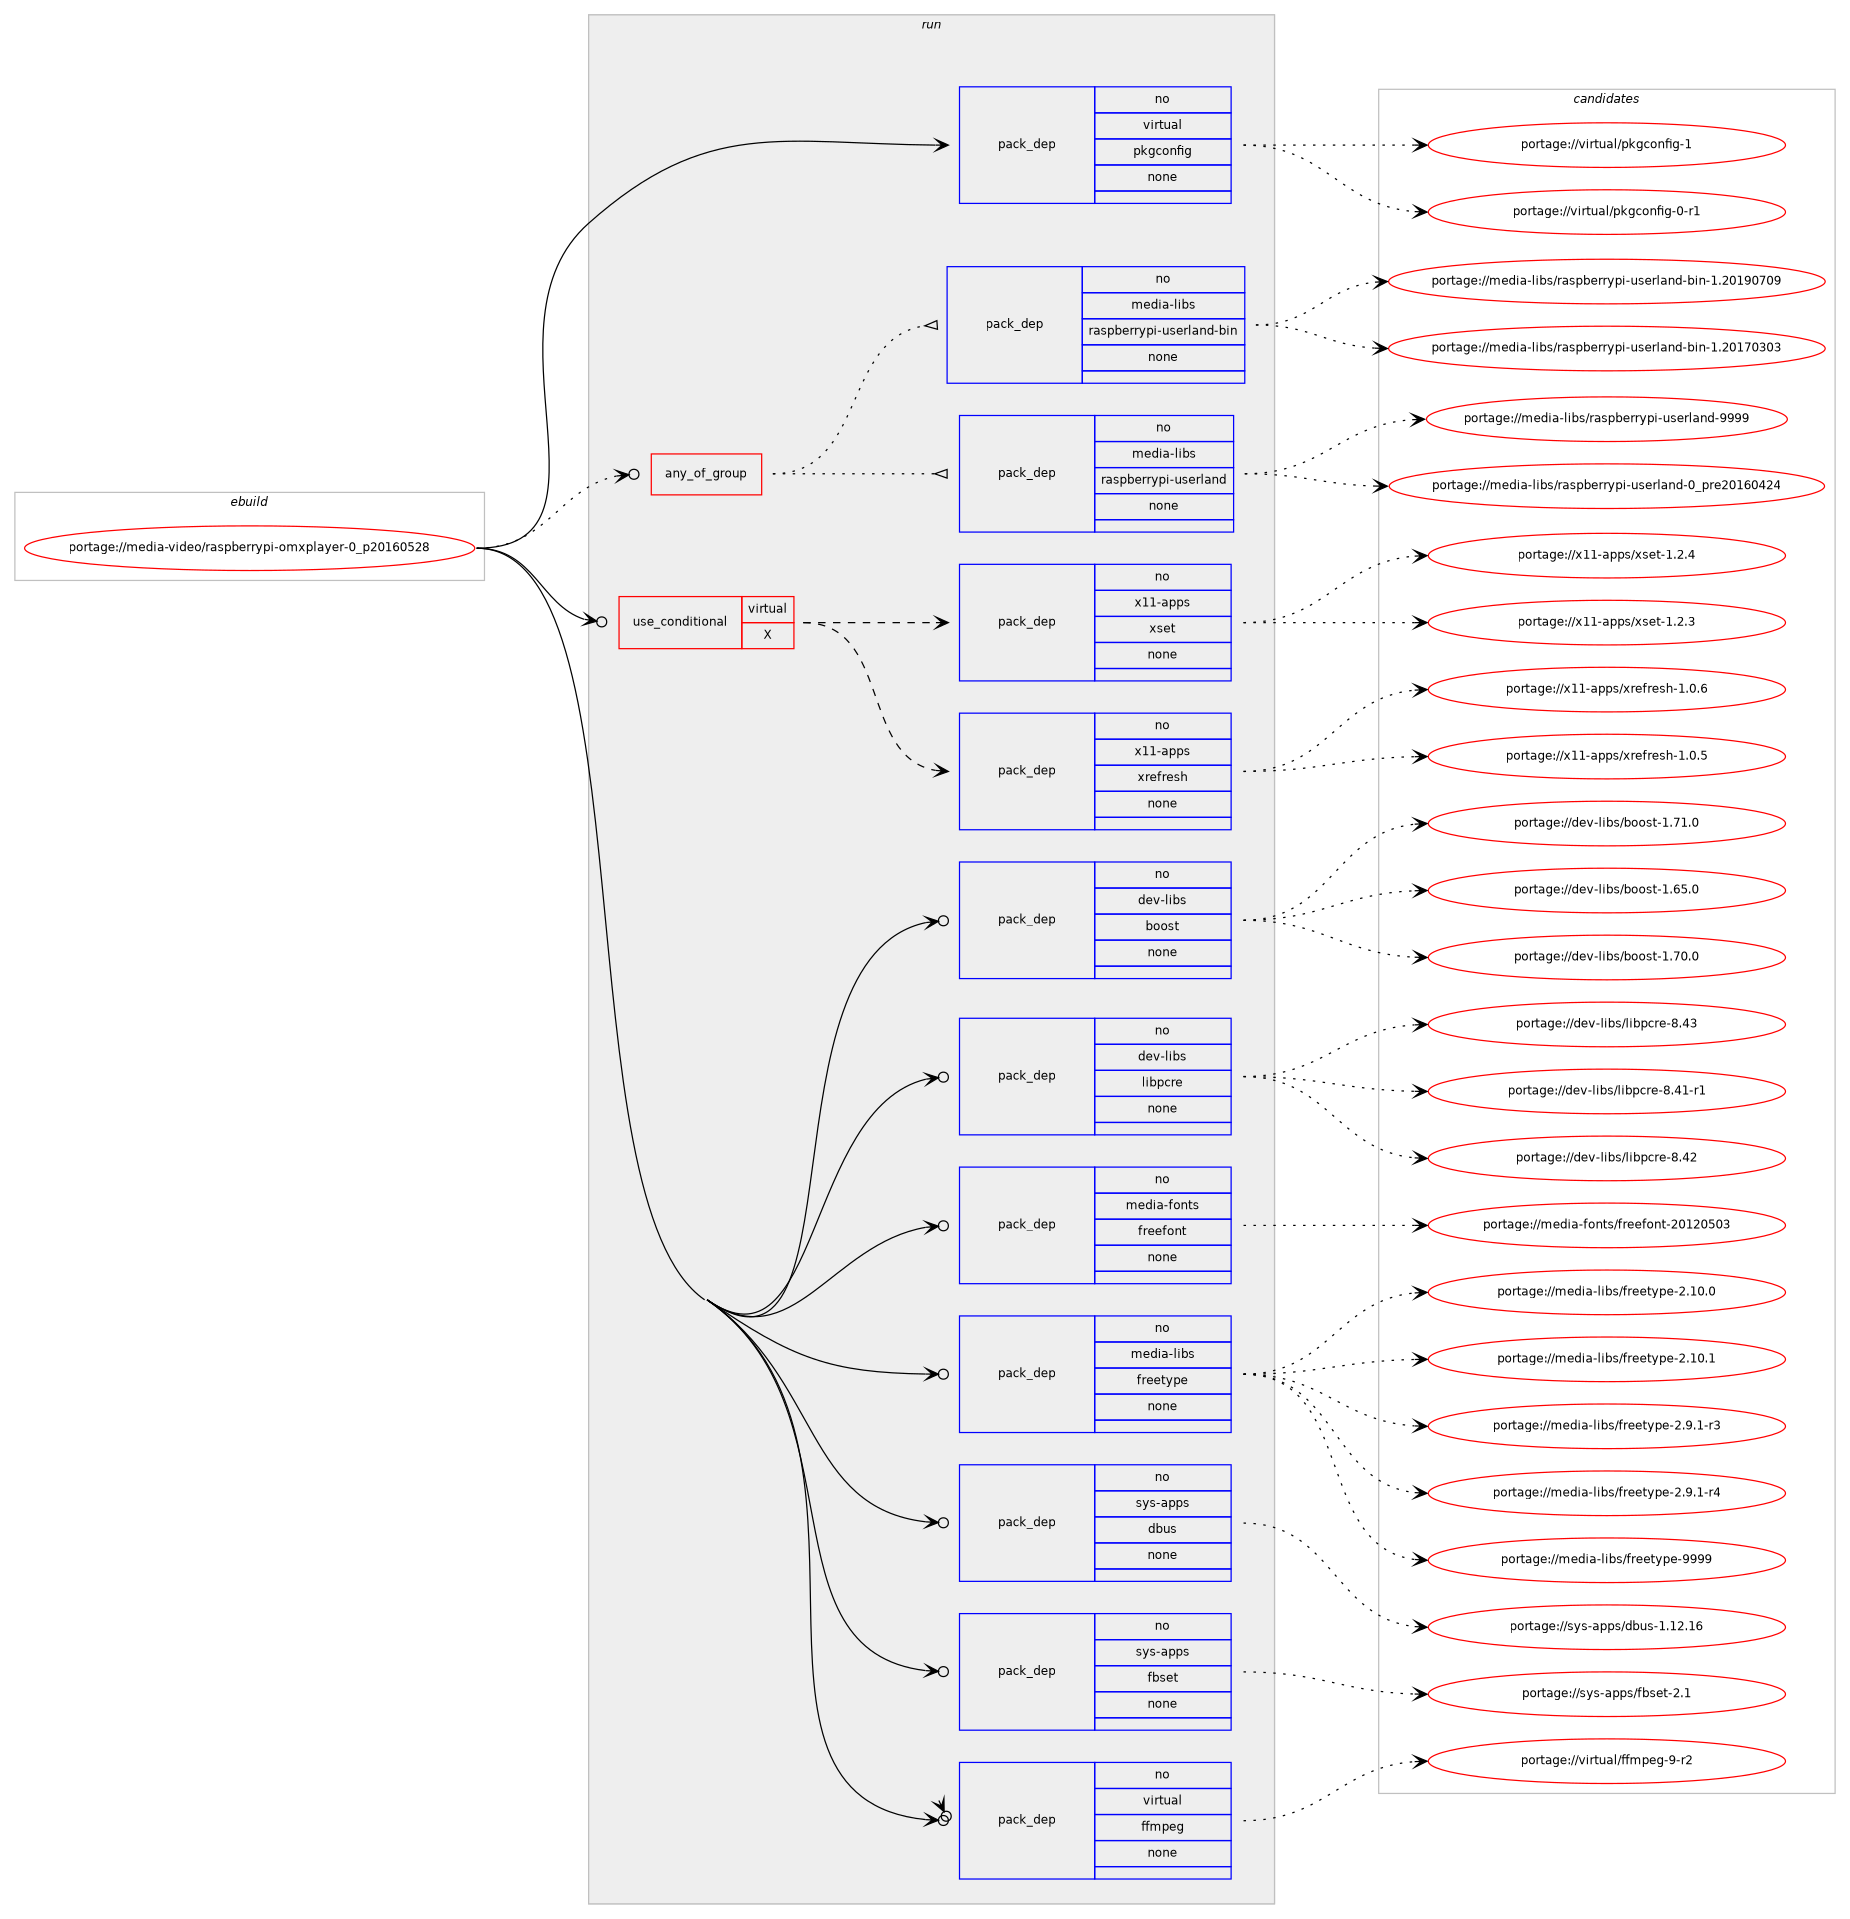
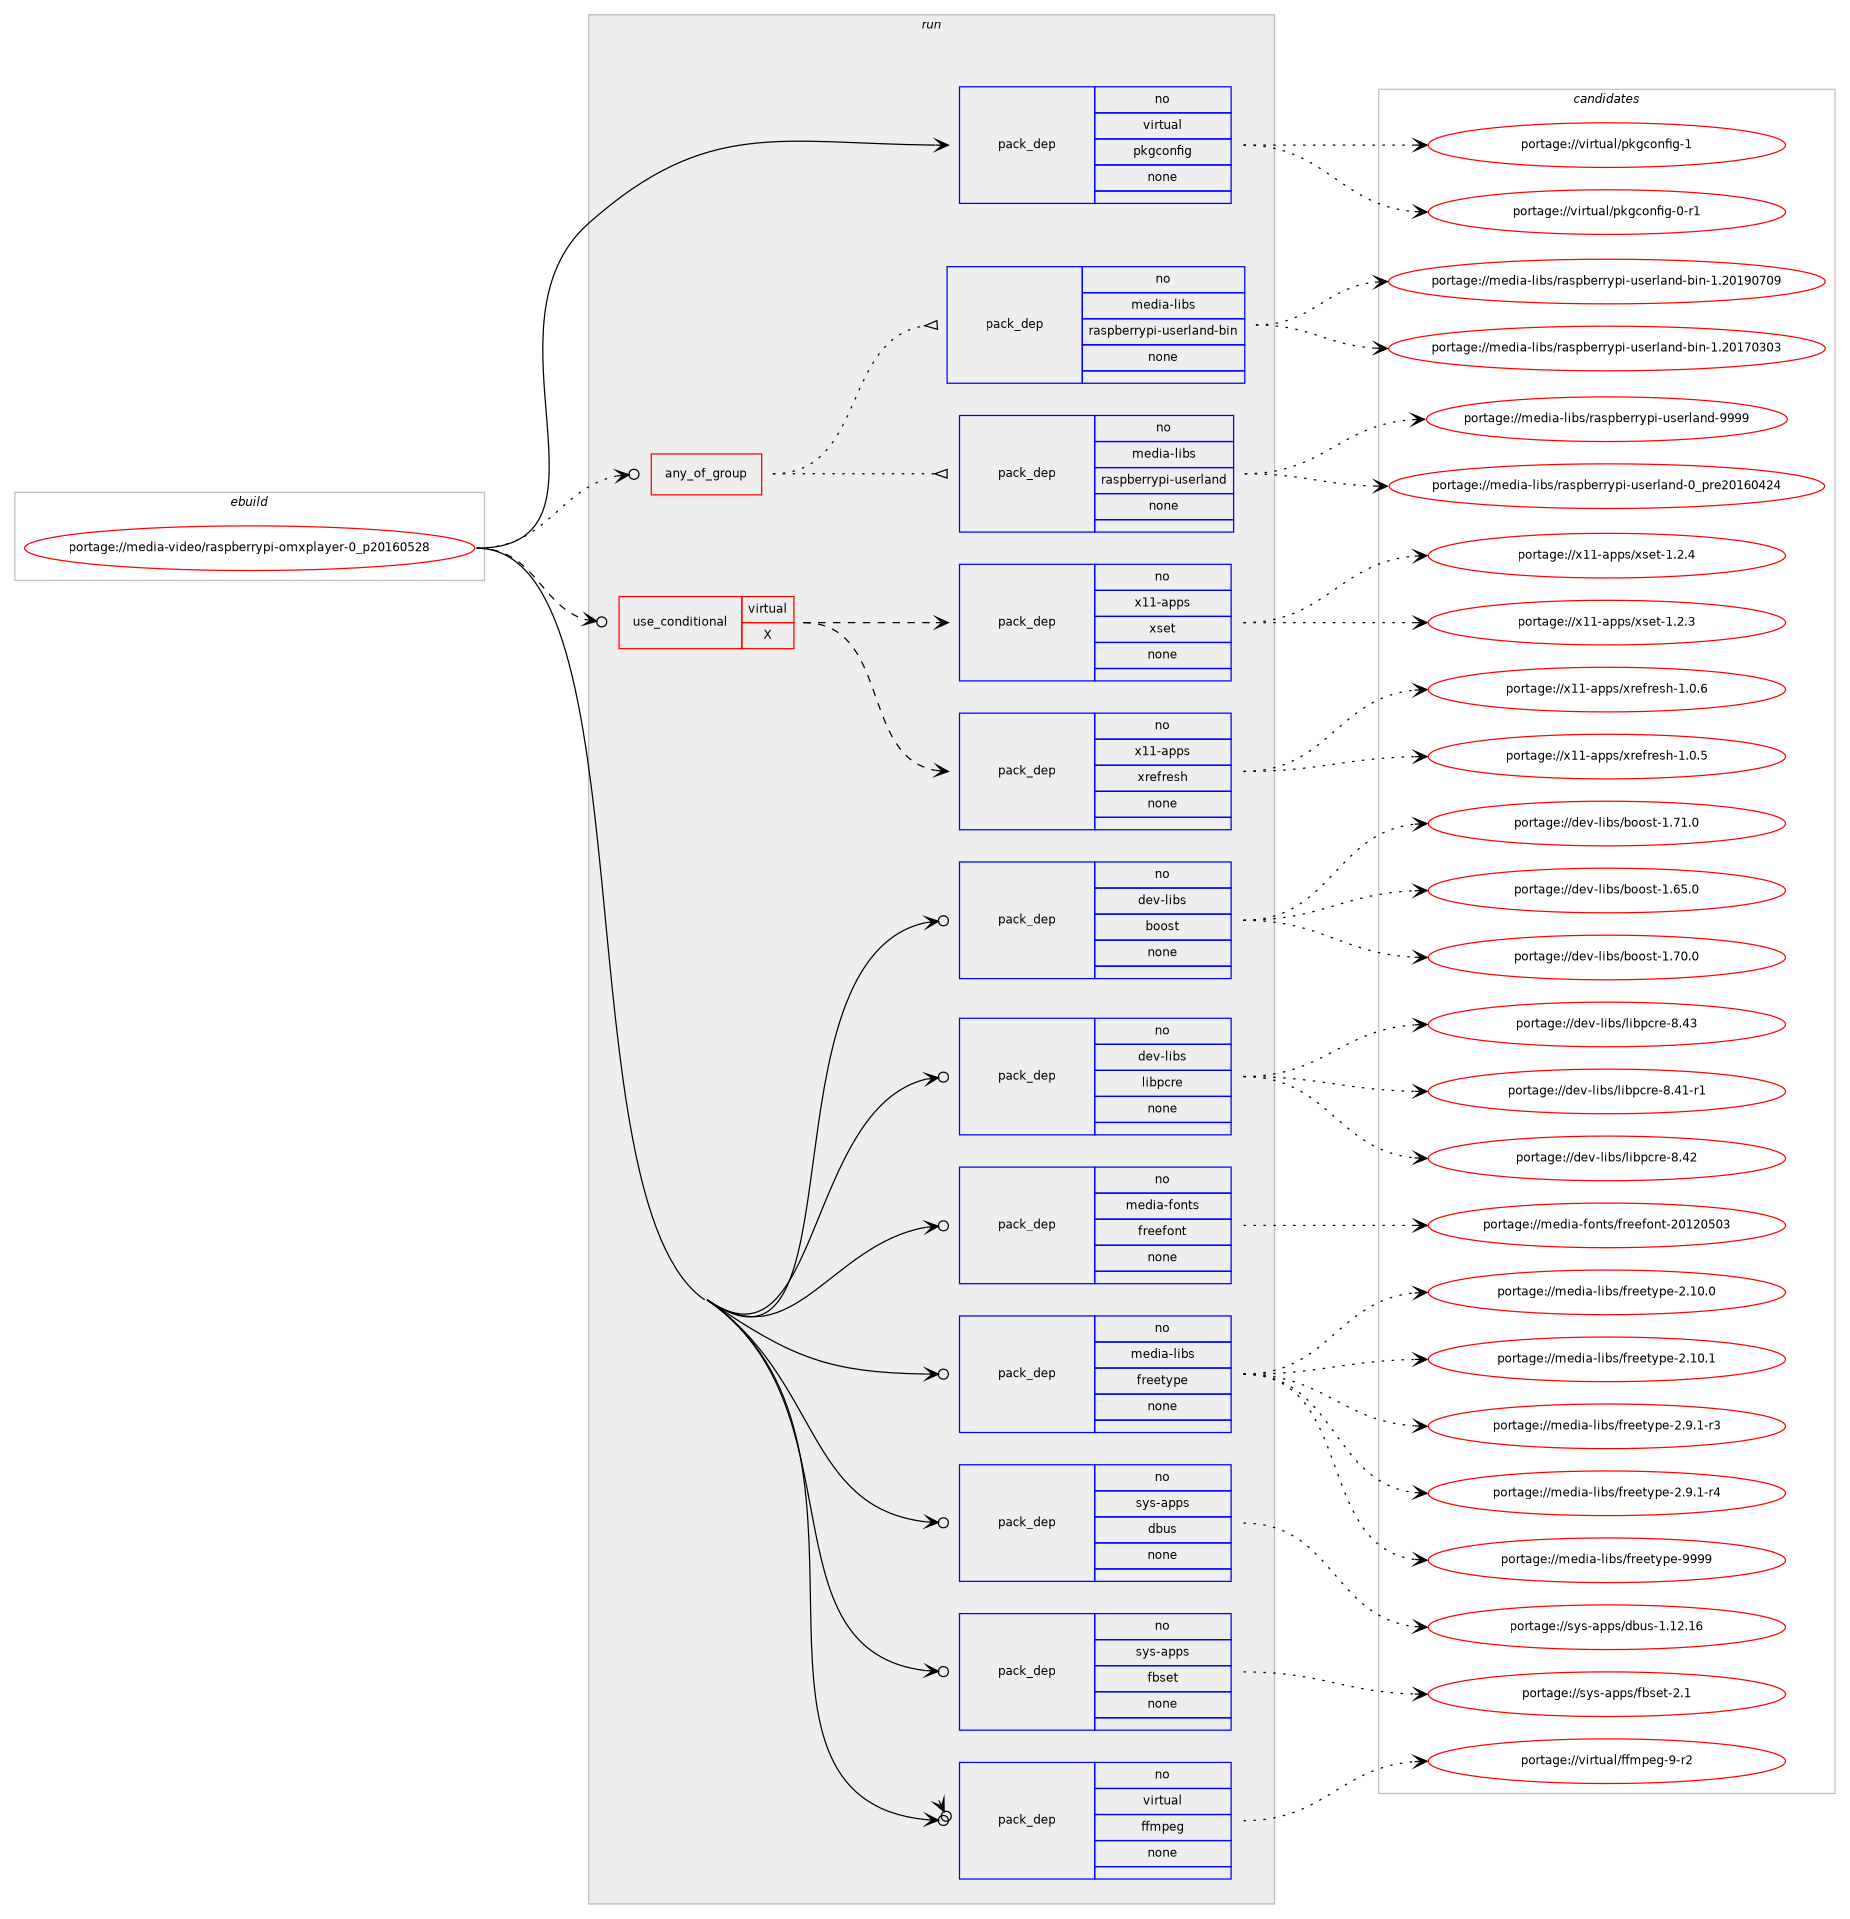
(534, 577) -> (534, 577)
